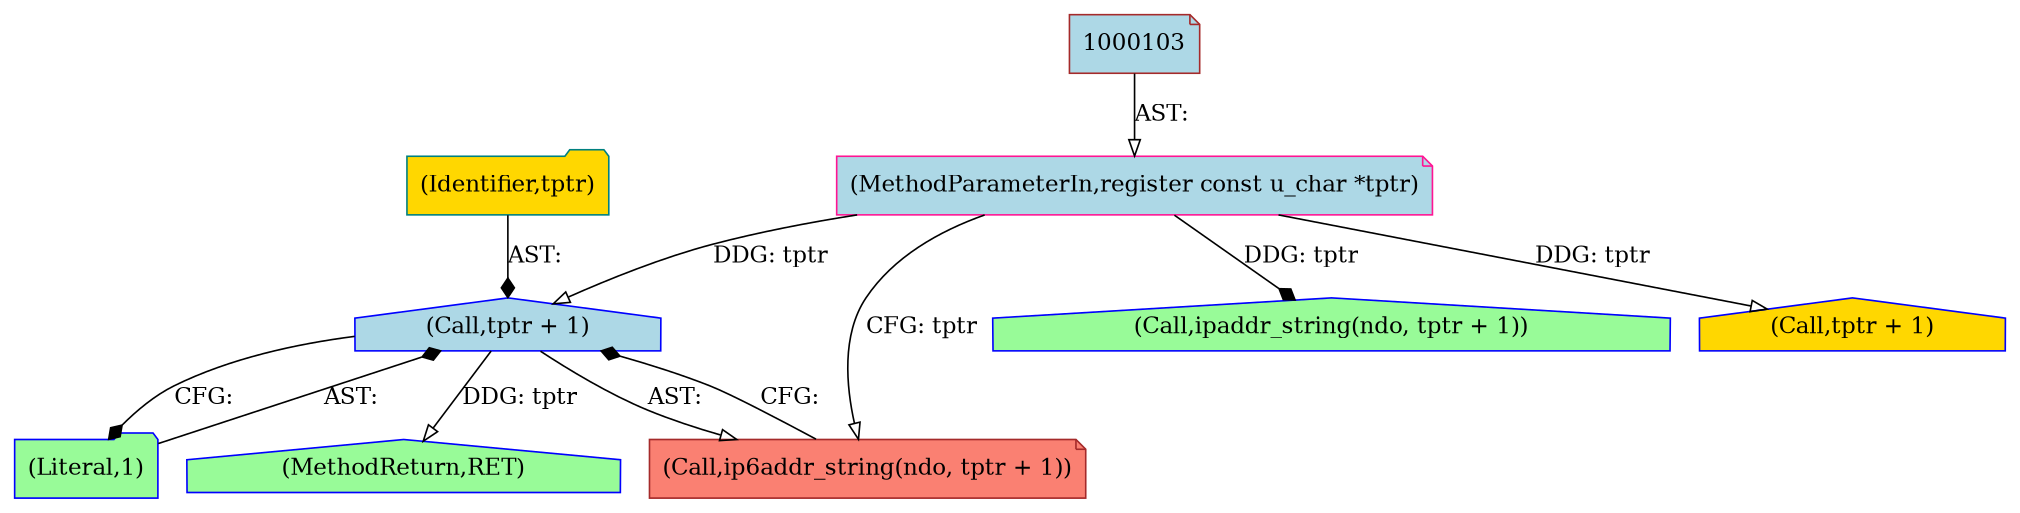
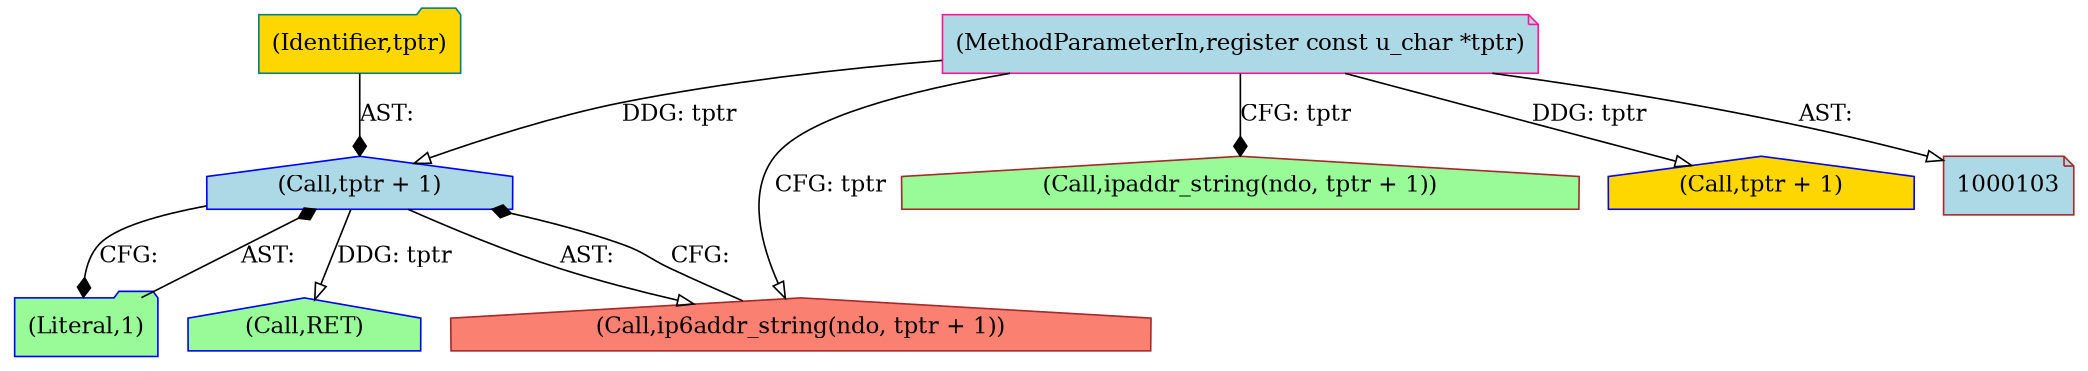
(1135, 107) -> (1711, 108)
(1301, 256) -> (1297, 115)
(1332, 327) -> (1240, 186)
(404, 469) -> (304, 327)
(868, 469) -> (801, 327)
